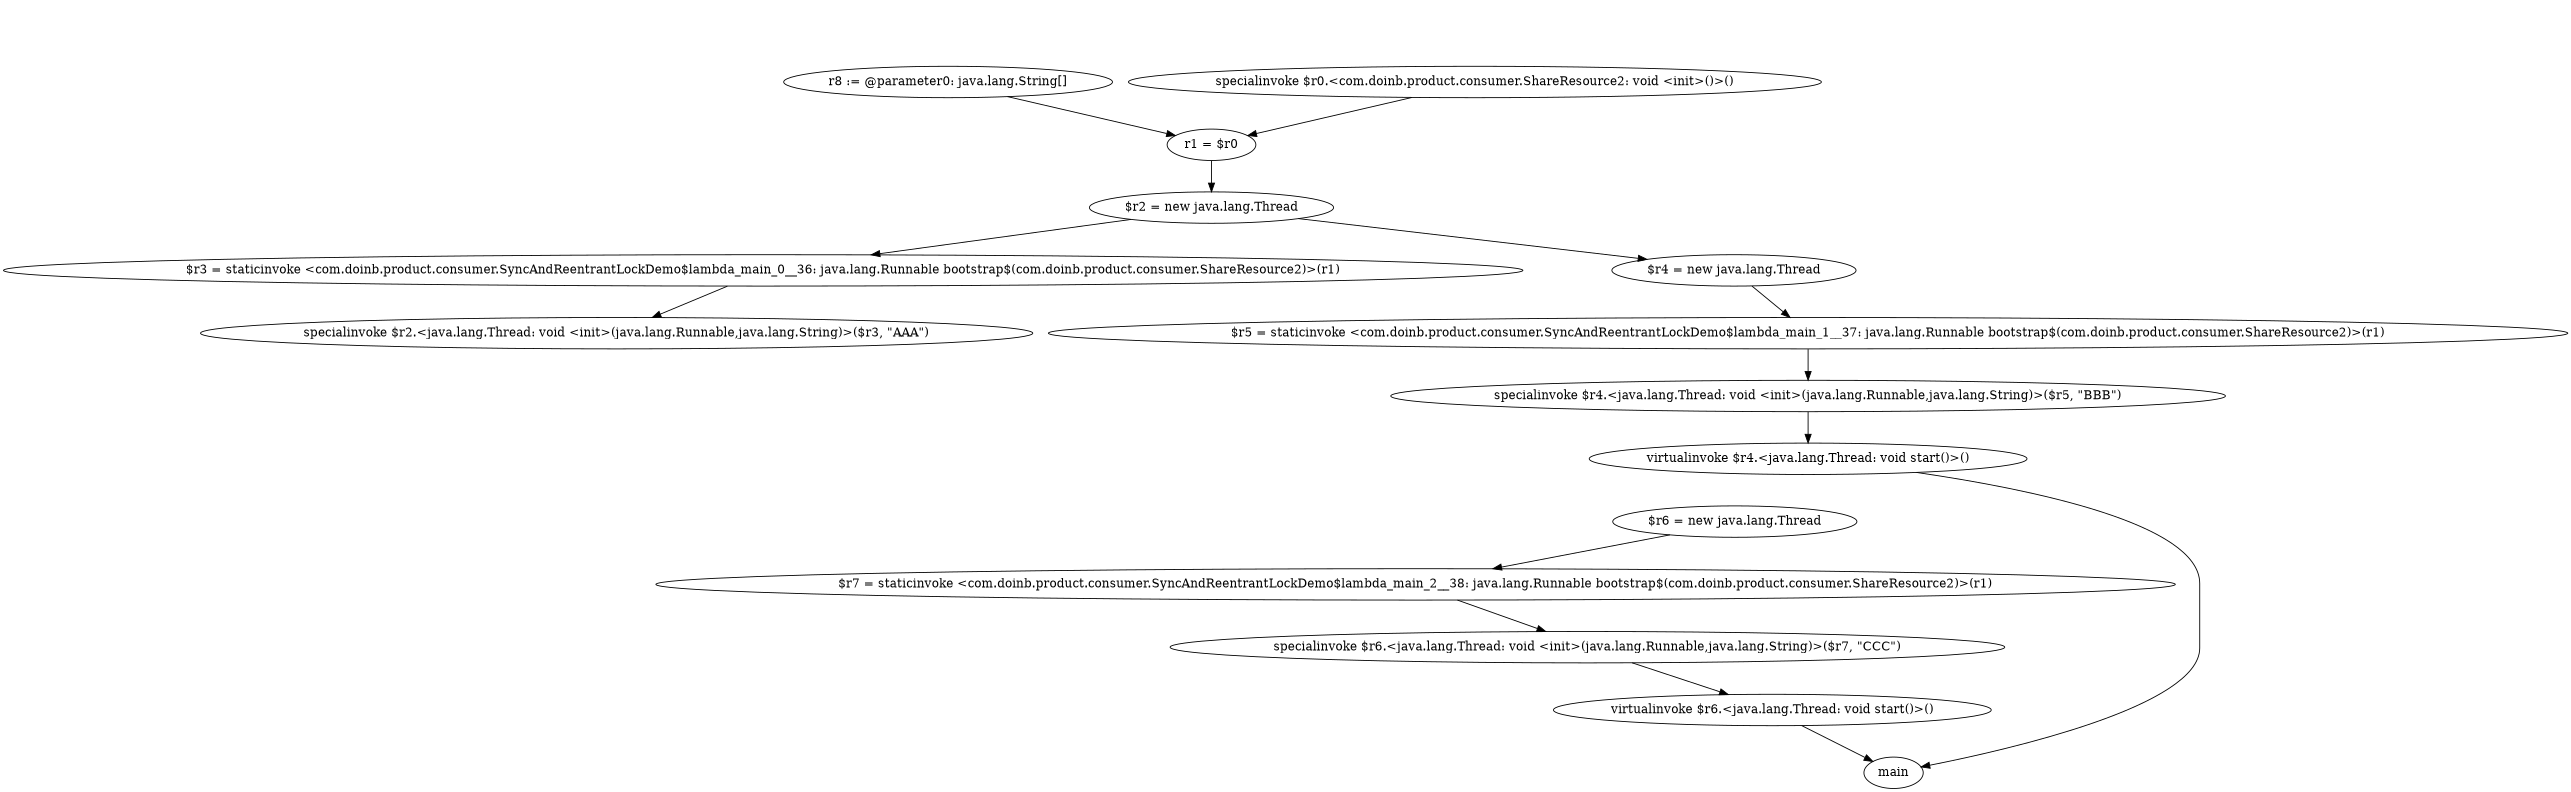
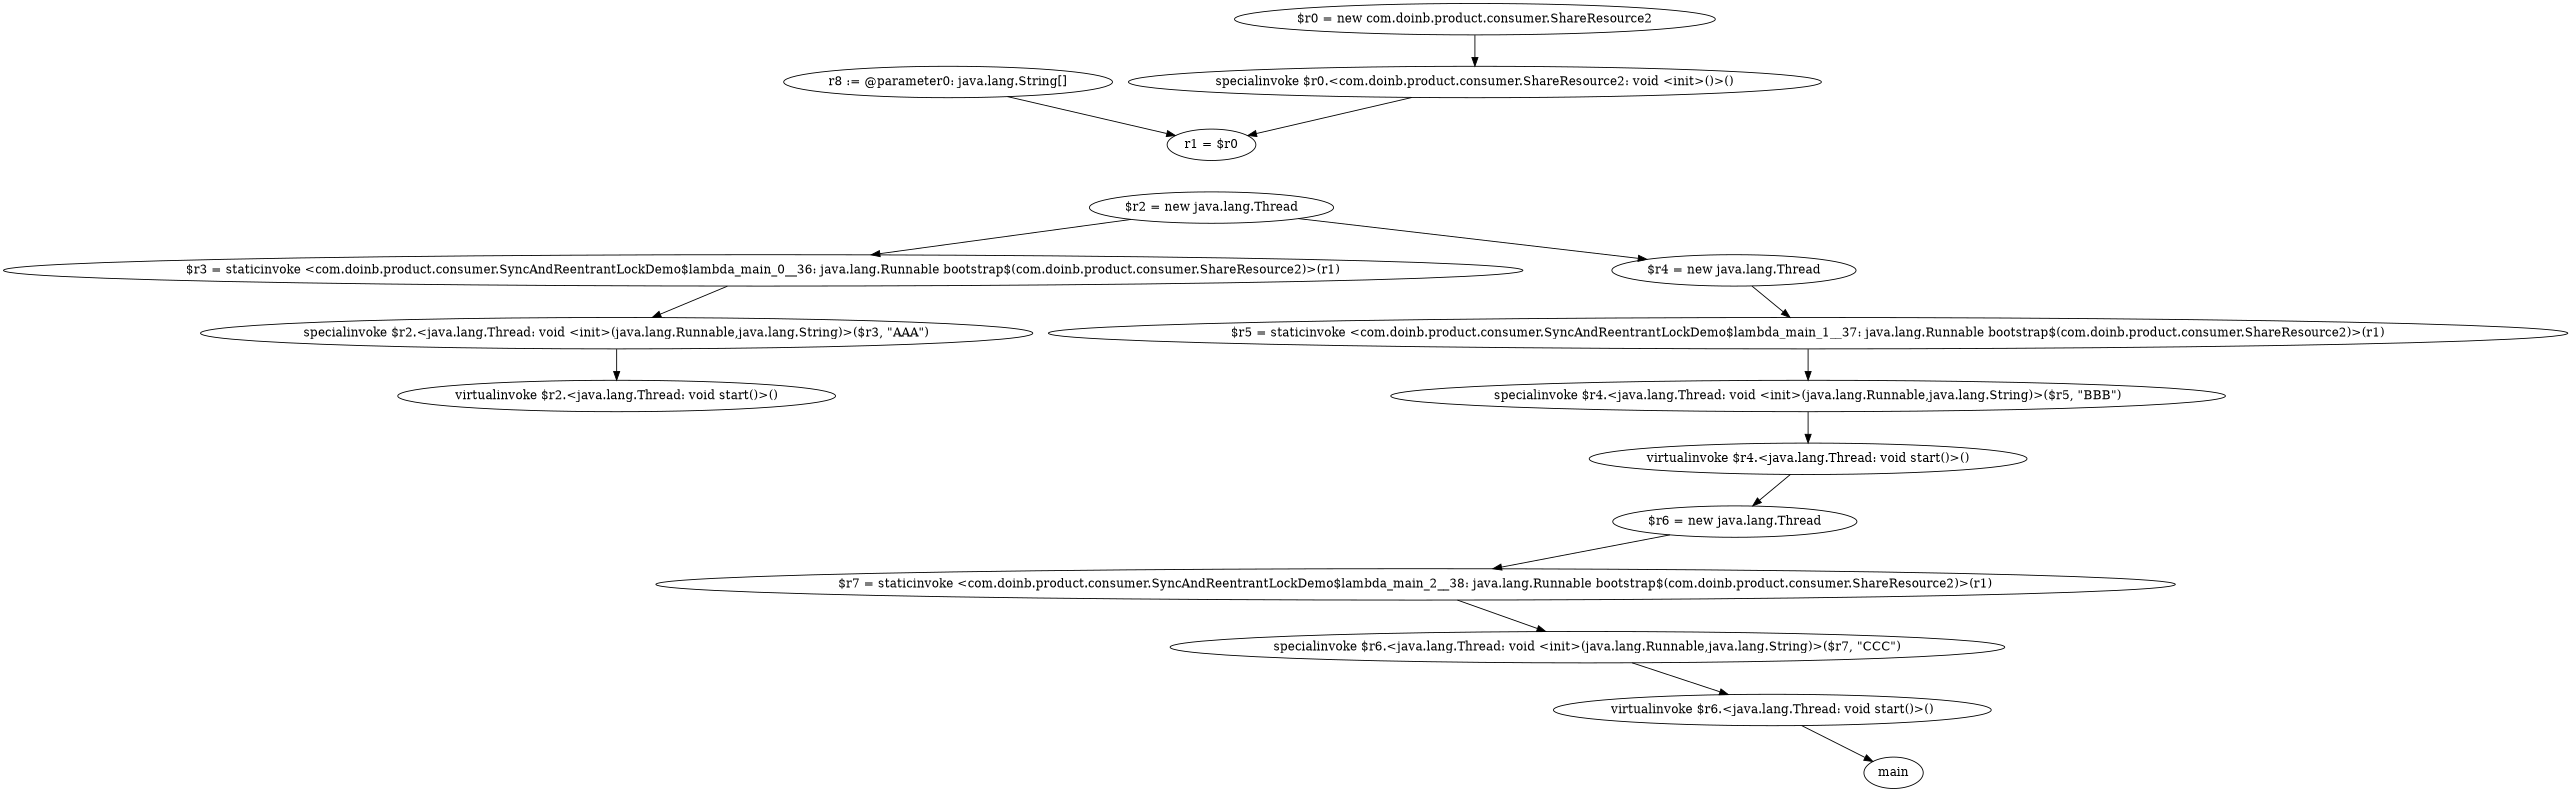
none -> (1475, 19)
(1212, 172) -> none
none -> (617, 396)
(2200, 610) -> (1775, 487)
